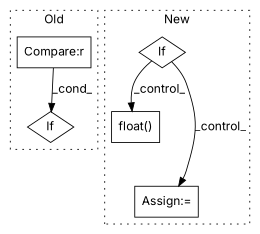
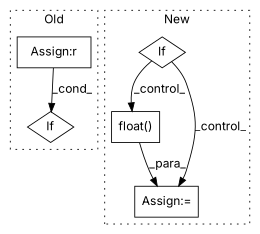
(54, 52) -> (54, 52)
none -> (145, 161)
